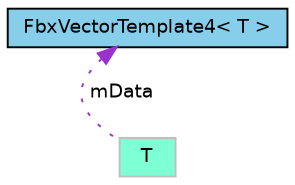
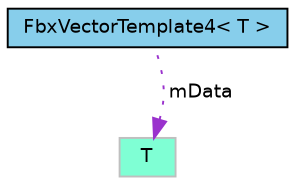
(83, 104) -> (163, 83)
